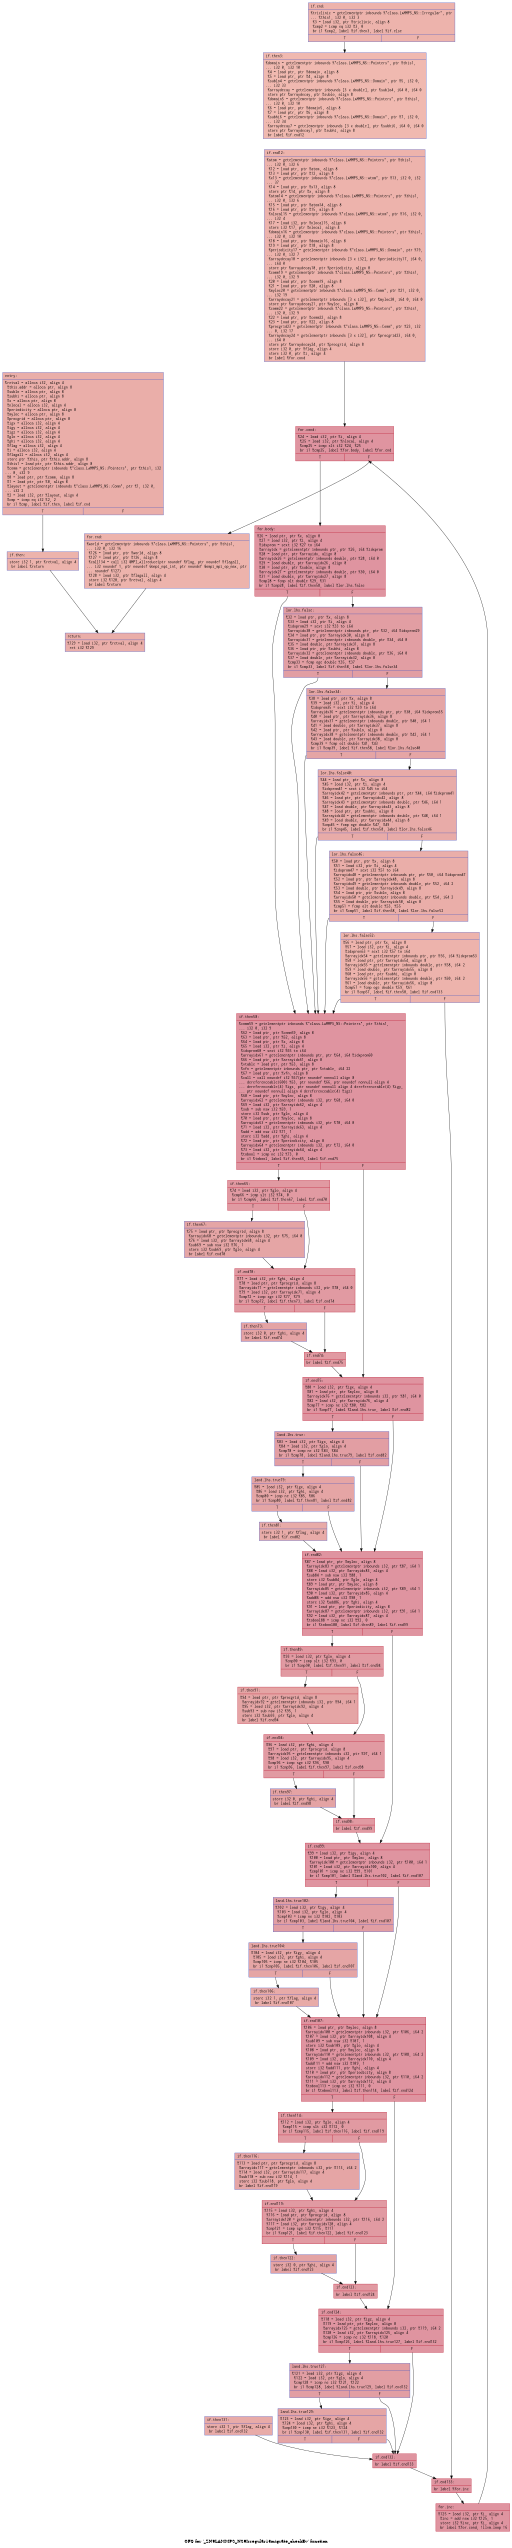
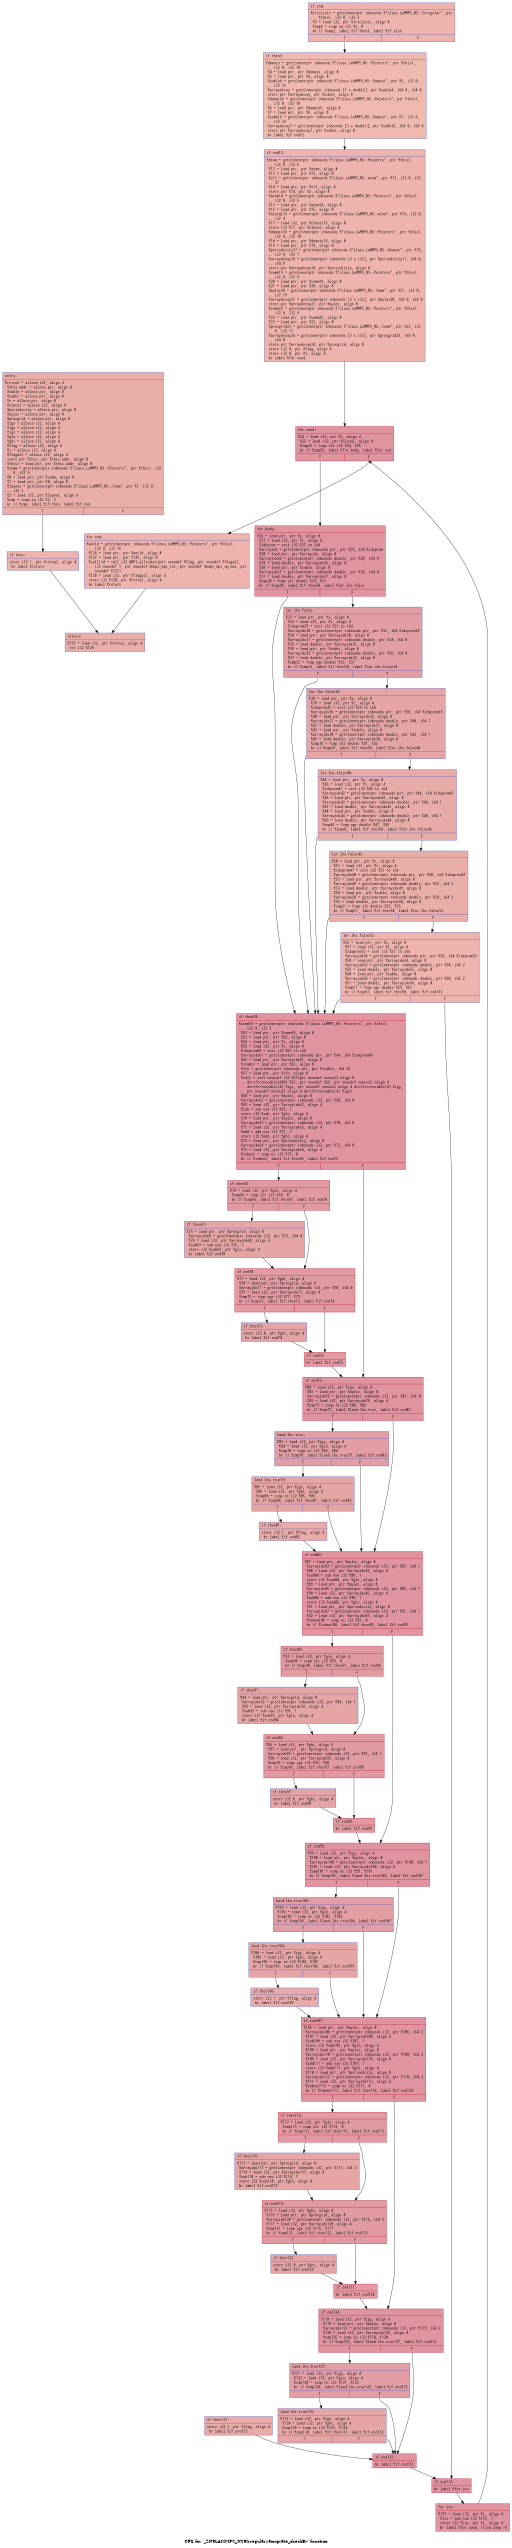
none -> (345, 143)
(298, 1705) -> (298, 1705)
